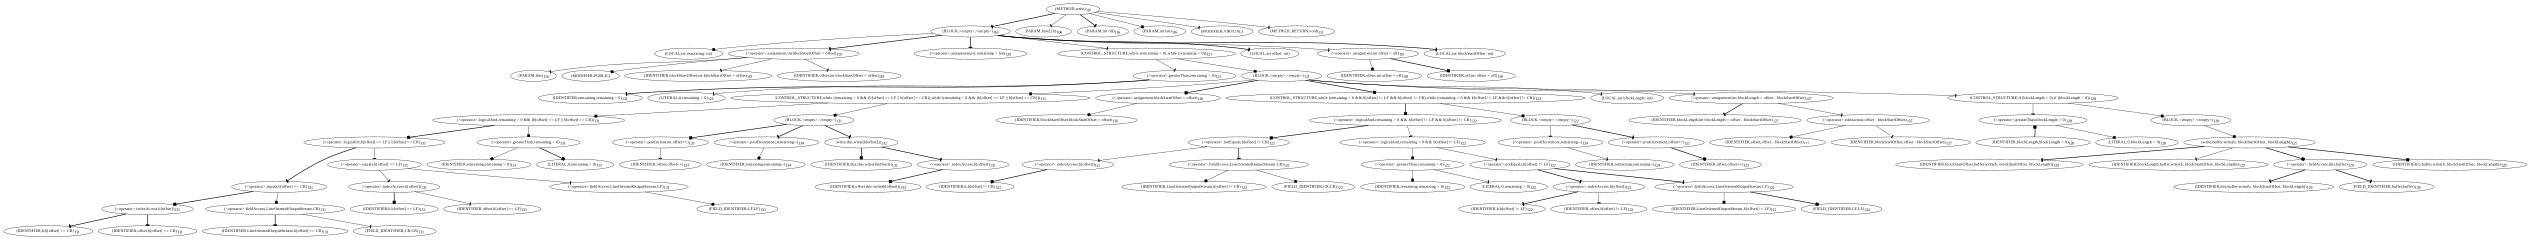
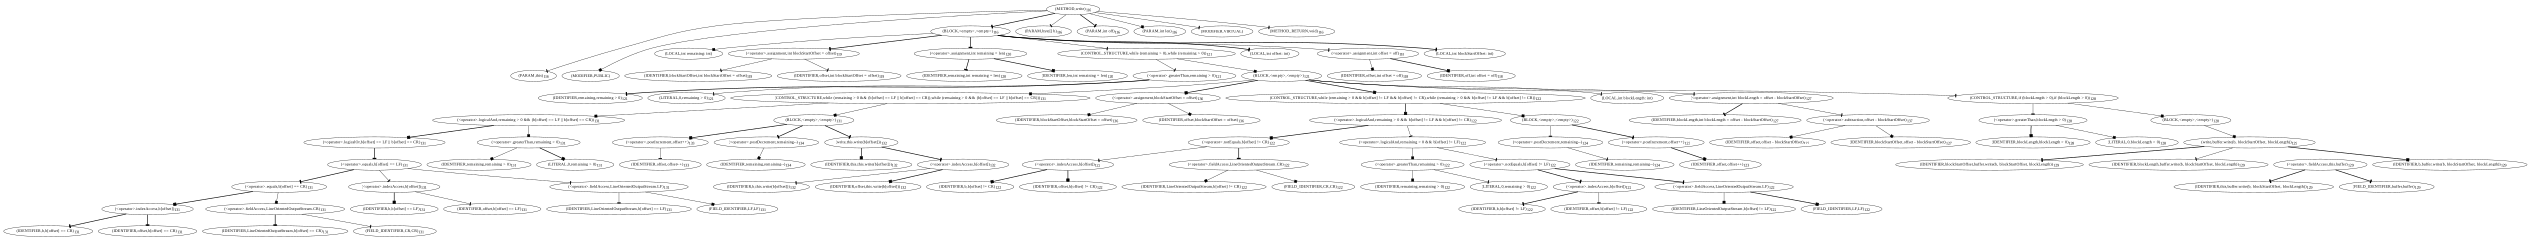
(1060, 31) -> (1060, 31)
(1321, 31) -> (1321, 31)
(649, 63) -> (794, 19)
(680, 64) -> (822, 26)
none -> (964, 76)
none -> (1077, 76)
none -> (1201, 120)
(1883, 130) -> (1883, 130)
(2035, 133) -> (2031, 130)
(374, 153) -> (374, 153)
(2284, 153) -> none
(320, 161) -> (328, 176)
none -> (761, 187)
none -> (1068, 187)
none -> (619, 209)
